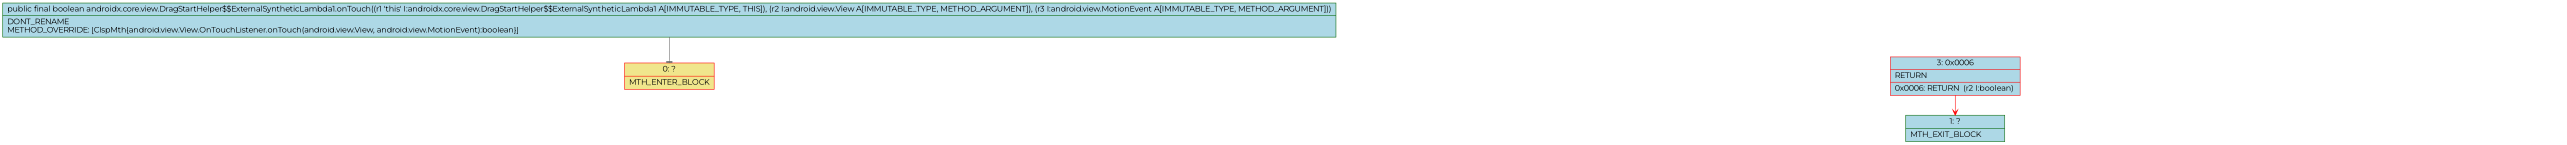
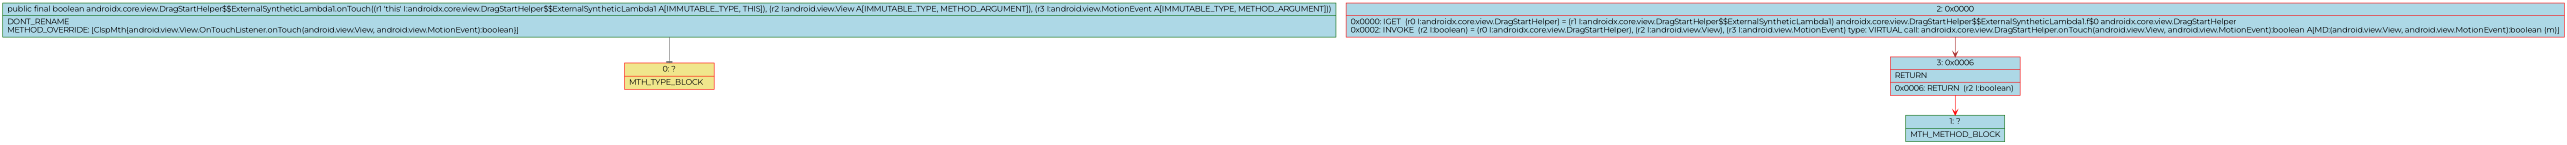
none -> (1955, 20)
(669, 82) -> (666, 82)
(1946, 135) -> (1955, 135)
